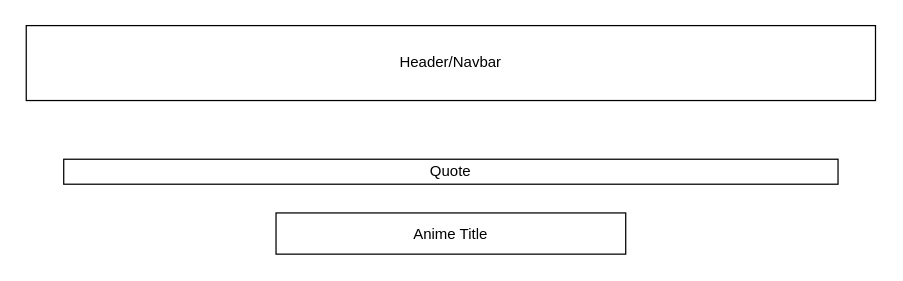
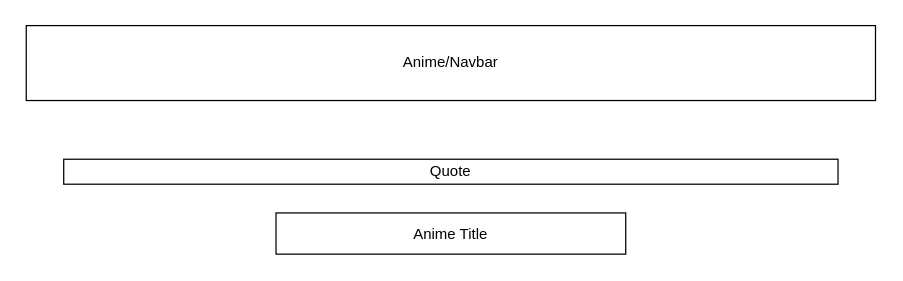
(451, 63) -> (451, 63)
